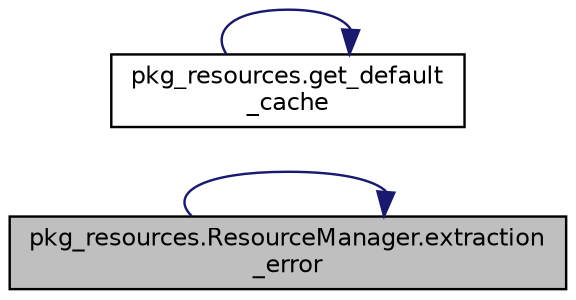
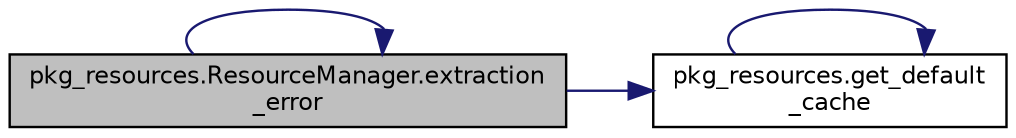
none -> (598, 91)
